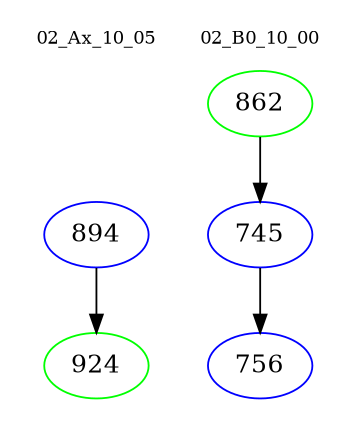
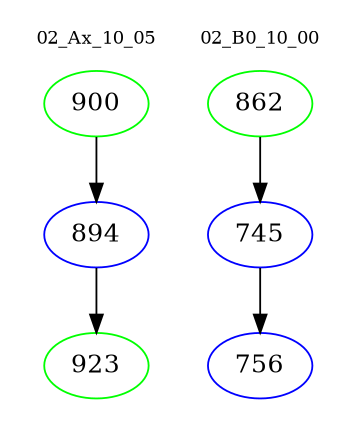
none -> (96, 104)
(96, 366) -> (96, 366)
